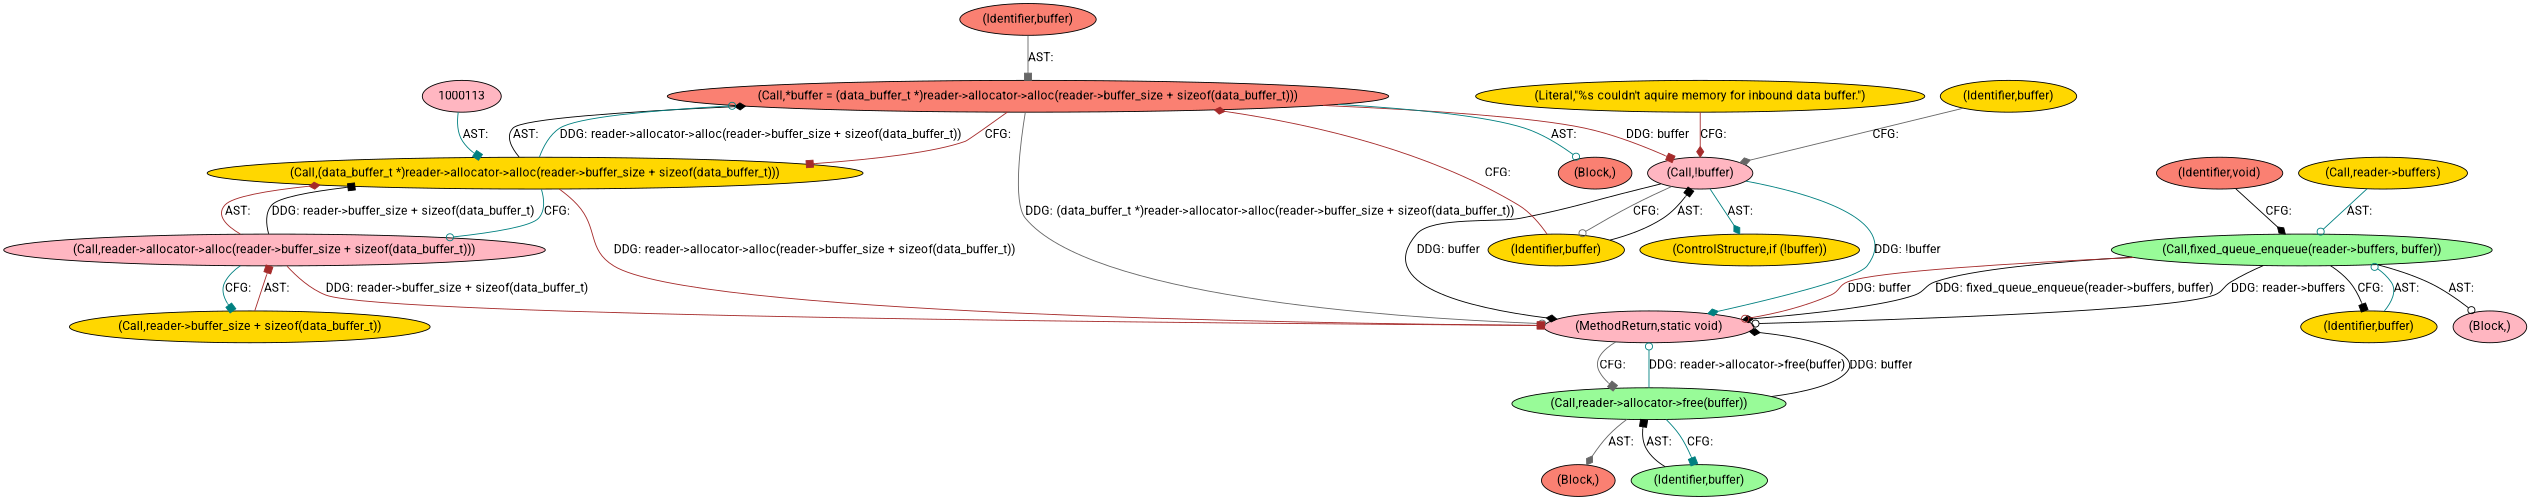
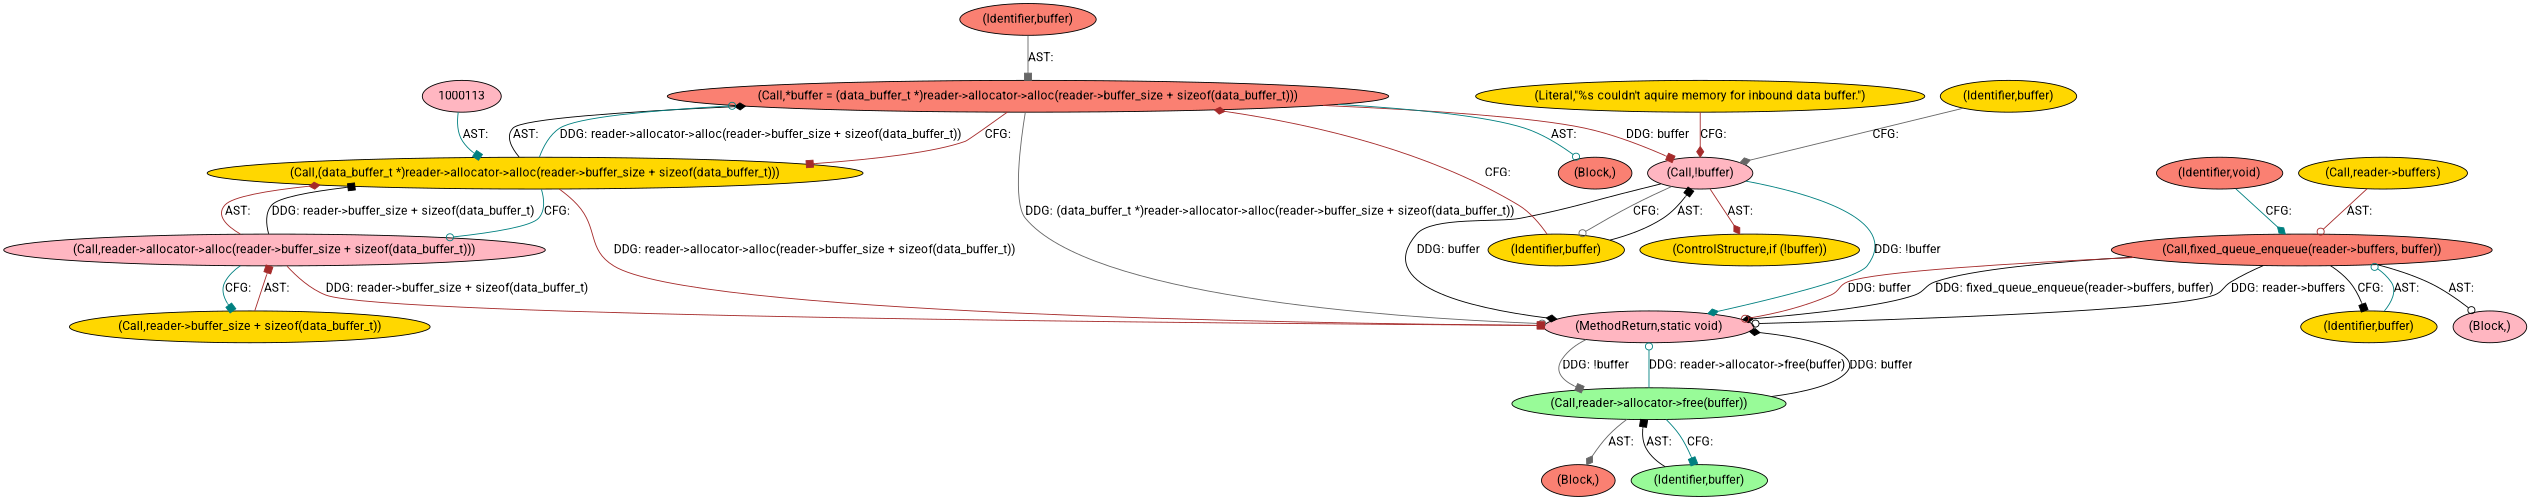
(1722, 207) -> (1722, 207)
(2257, 208) -> (2257, 208)
(2345, 209) -> (2345, 209)
(2302, 250) -> (2302, 250)
(1615, 365) -> (1596, 365)
